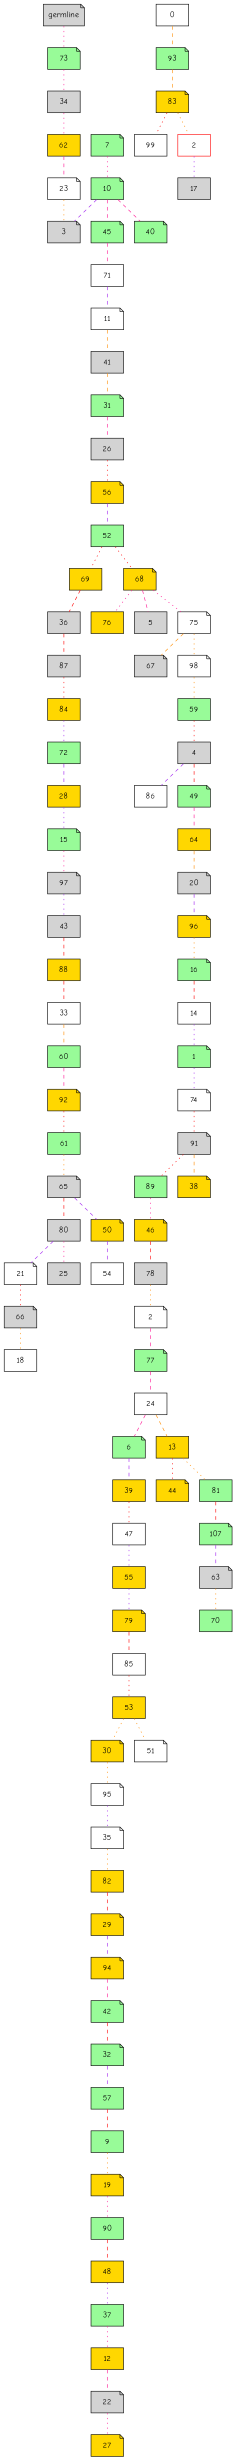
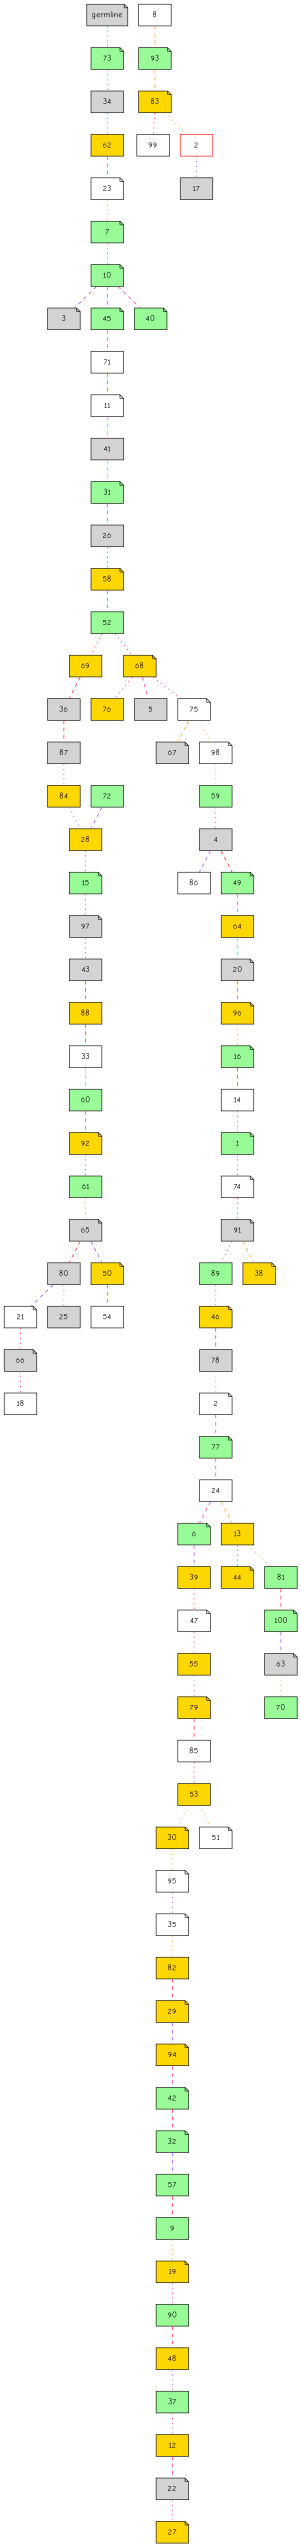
(172, 15) -> (155, 15)
(64, 210) -> (107, 210)
(107, 492) -> (107, 579)
(64, 731) -> (75, 818)
(20, 1339) -> (20, 1382)
(129, 1534) -> (194, 1621)
(216, 1534) -> (281, 1621)
